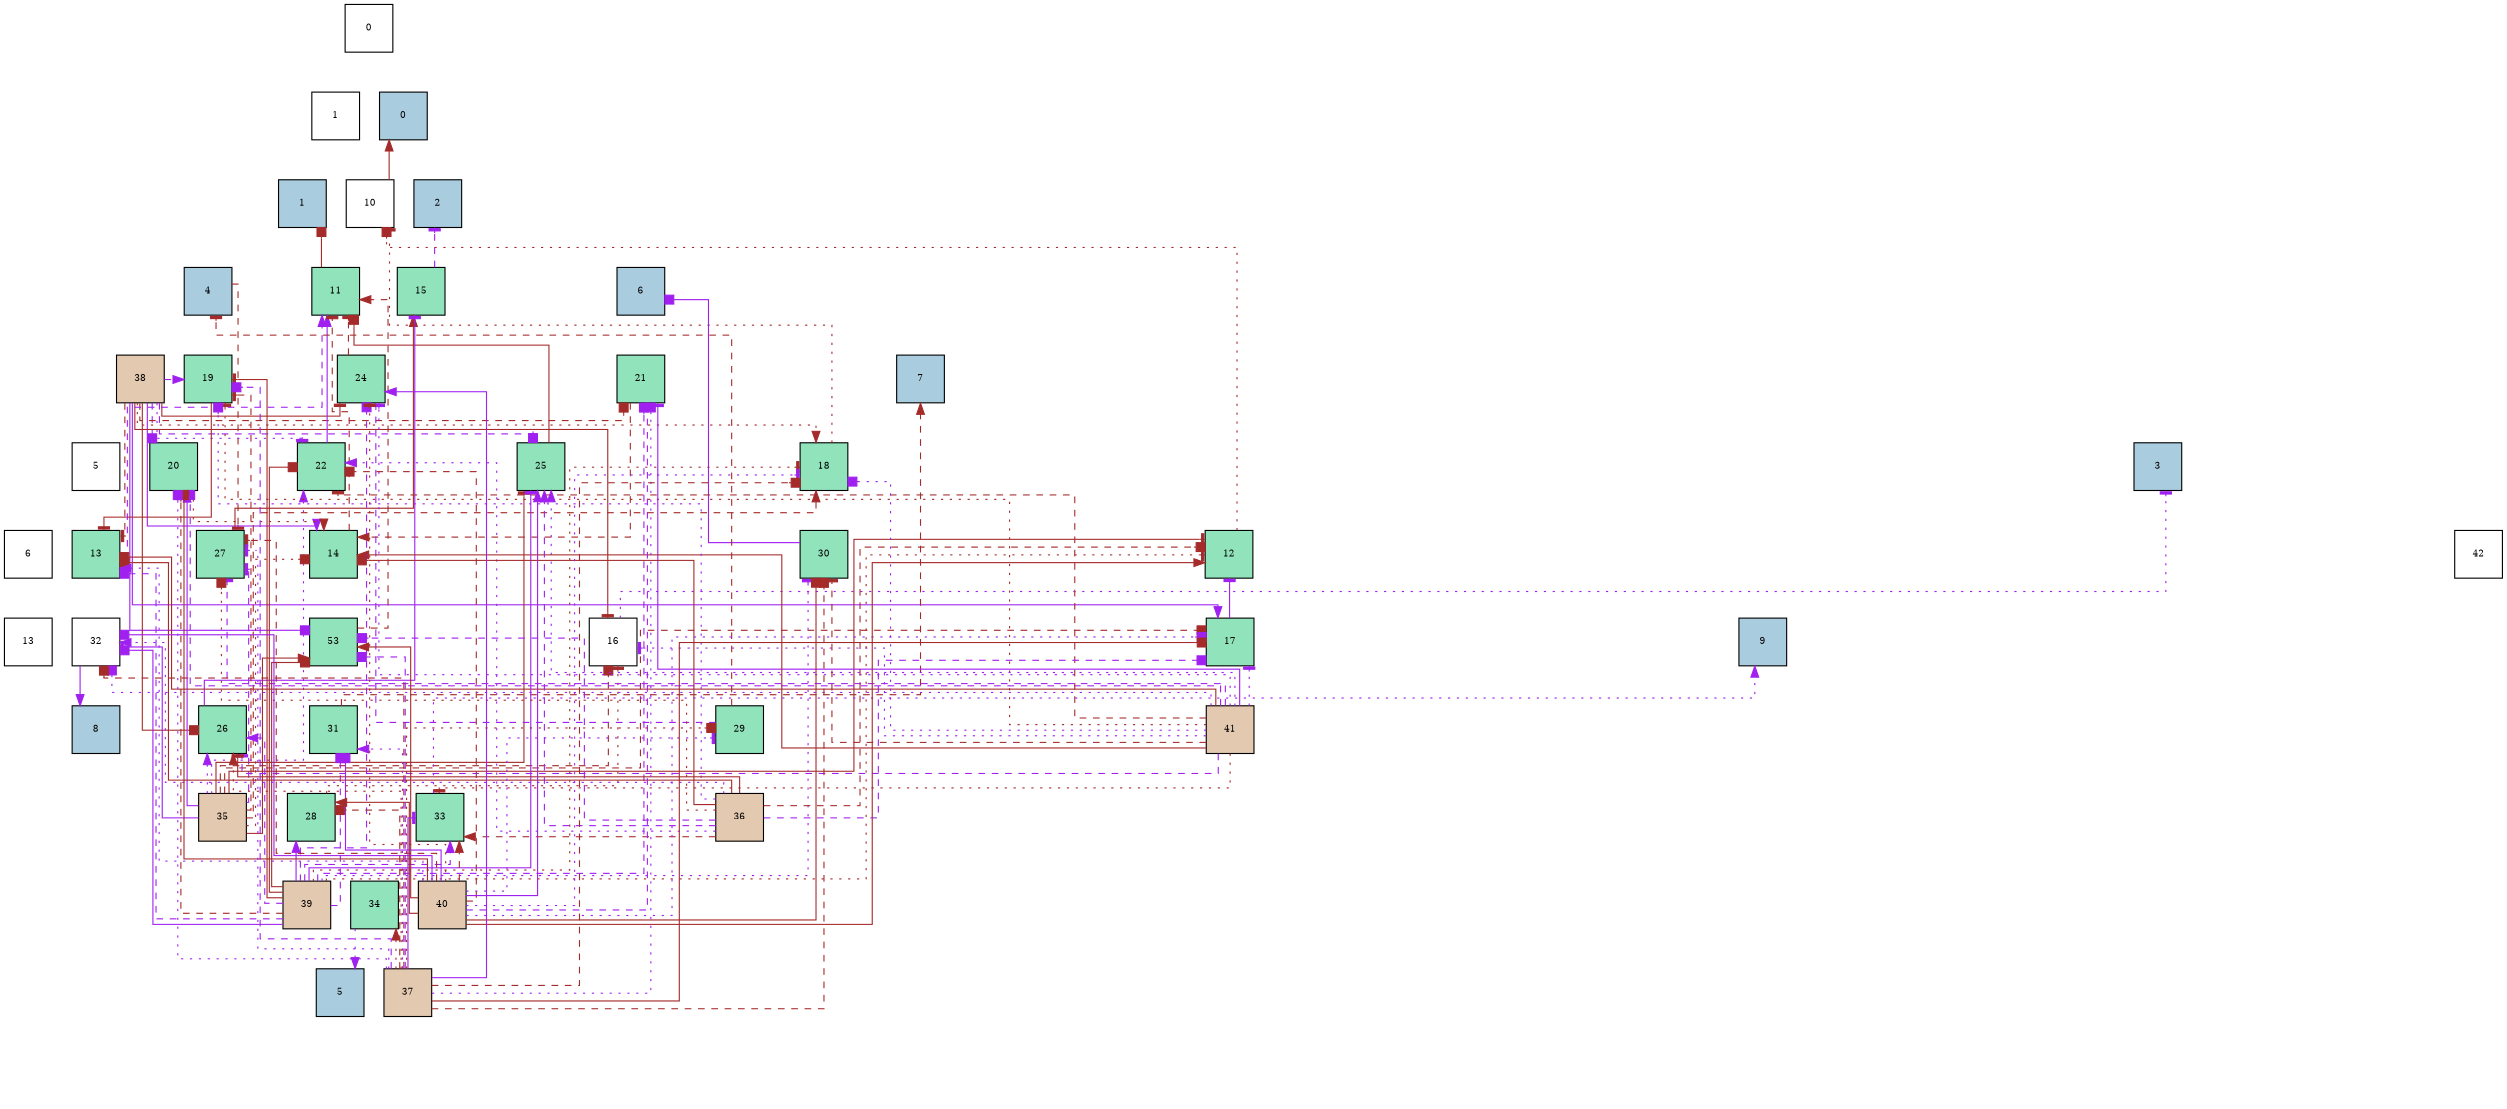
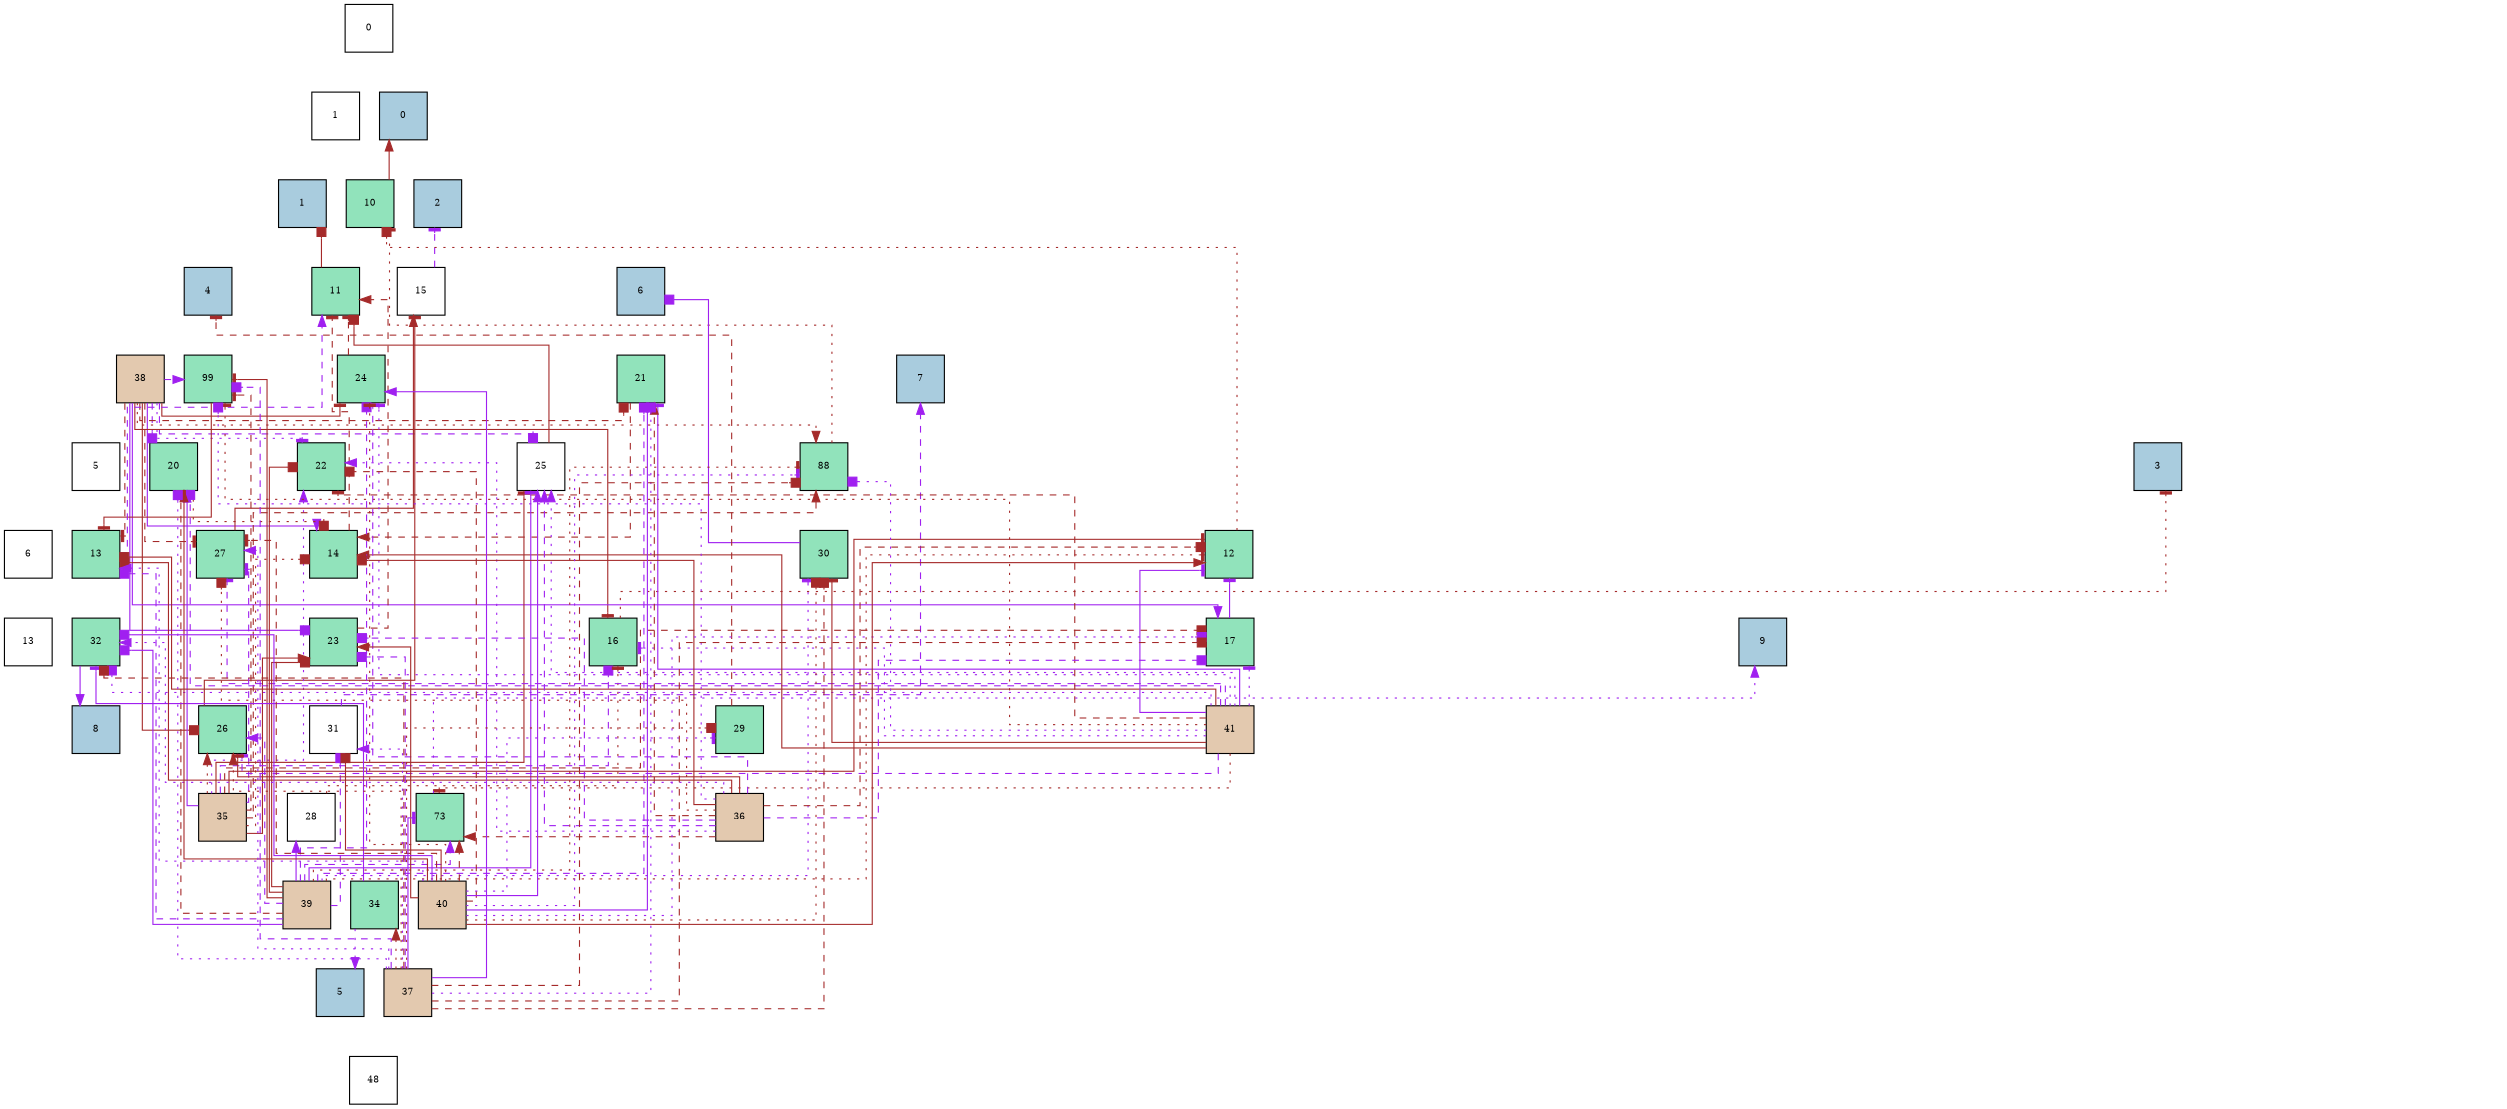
(370, 204) -> (370, 204)
(421, 291) -> (421, 291)
(238, 358) -> (145, 495)
(208, 379) -> (208, 379)
(327, 385) -> none
(541, 467) -> (541, 467)
(824, 467) -> (824, 467)
(244, 522) -> (244, 522)
(2479, 554) -> none
(1427, 591) -> (1427, 591)
(415, 618) -> (415, 618)
none -> (1140, 618)
(96, 642) -> (96, 642)
(333, 642) -> (333, 642)
(613, 642) -> (613, 642)
none -> (654, 645)
(679, 660) -> (679, 660)
(766, 695) -> (766, 695)
(389, 722) -> (556, 757)
(333, 730) -> (333, 730)
(832, 731) -> (832, 731)
(162, 732) -> (195, 704)
(647, 750) -> (647, 750)
(445, 766) -> (445, 766)
(207, 779) -> (207, 779)
(392, 802) -> none
(184, 813) -> (184, 813)
(311, 817) -> (311, 817)
(440, 817) -> (440, 817)
(366, 850) -> (366, 850)
(400, 863) -> none
(816, 913) -> (816, 913)
(258, 948) -> (258, 948)
none -> (373, 1080)
